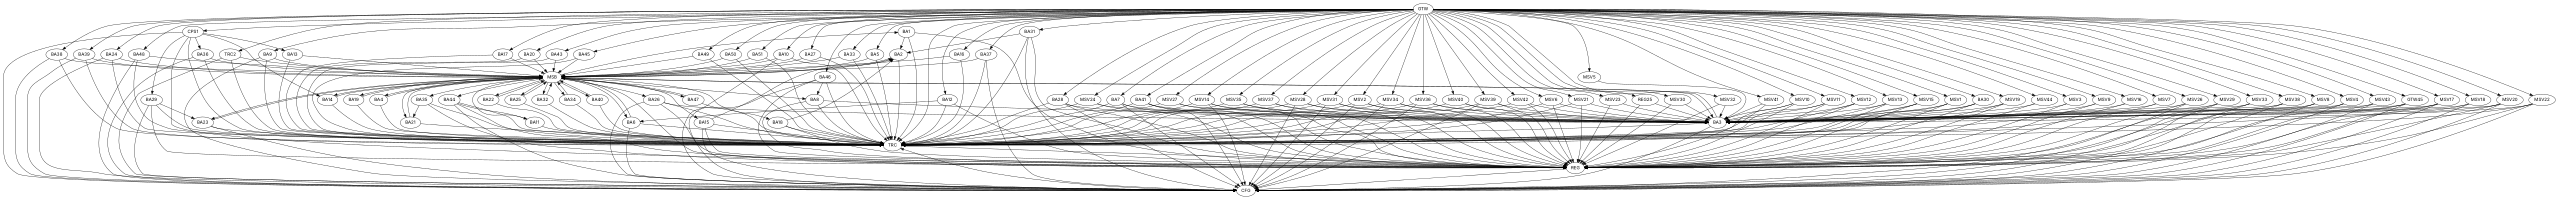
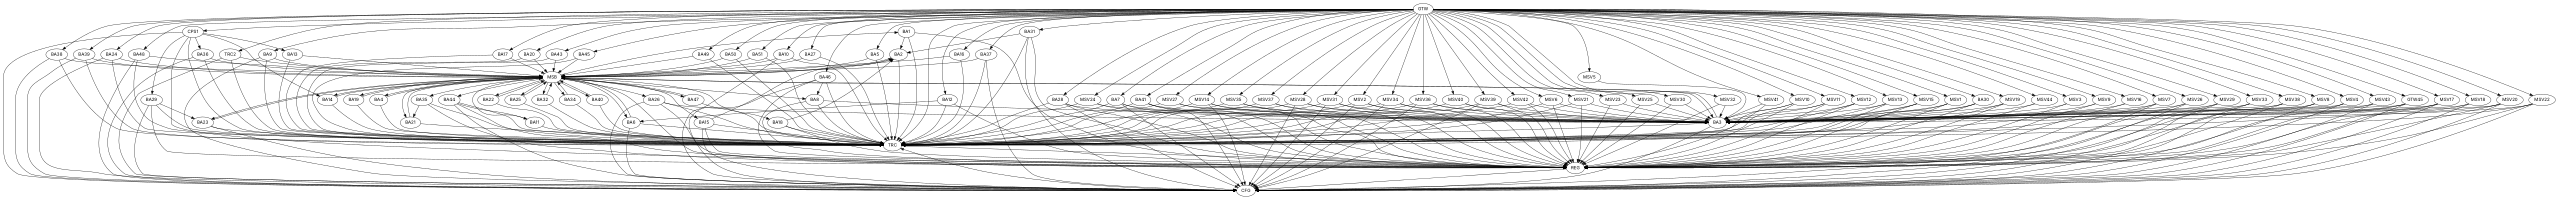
(849, 55) -> none
(1645, 100) -> (1645, 100)
none -> (1712, 176)
